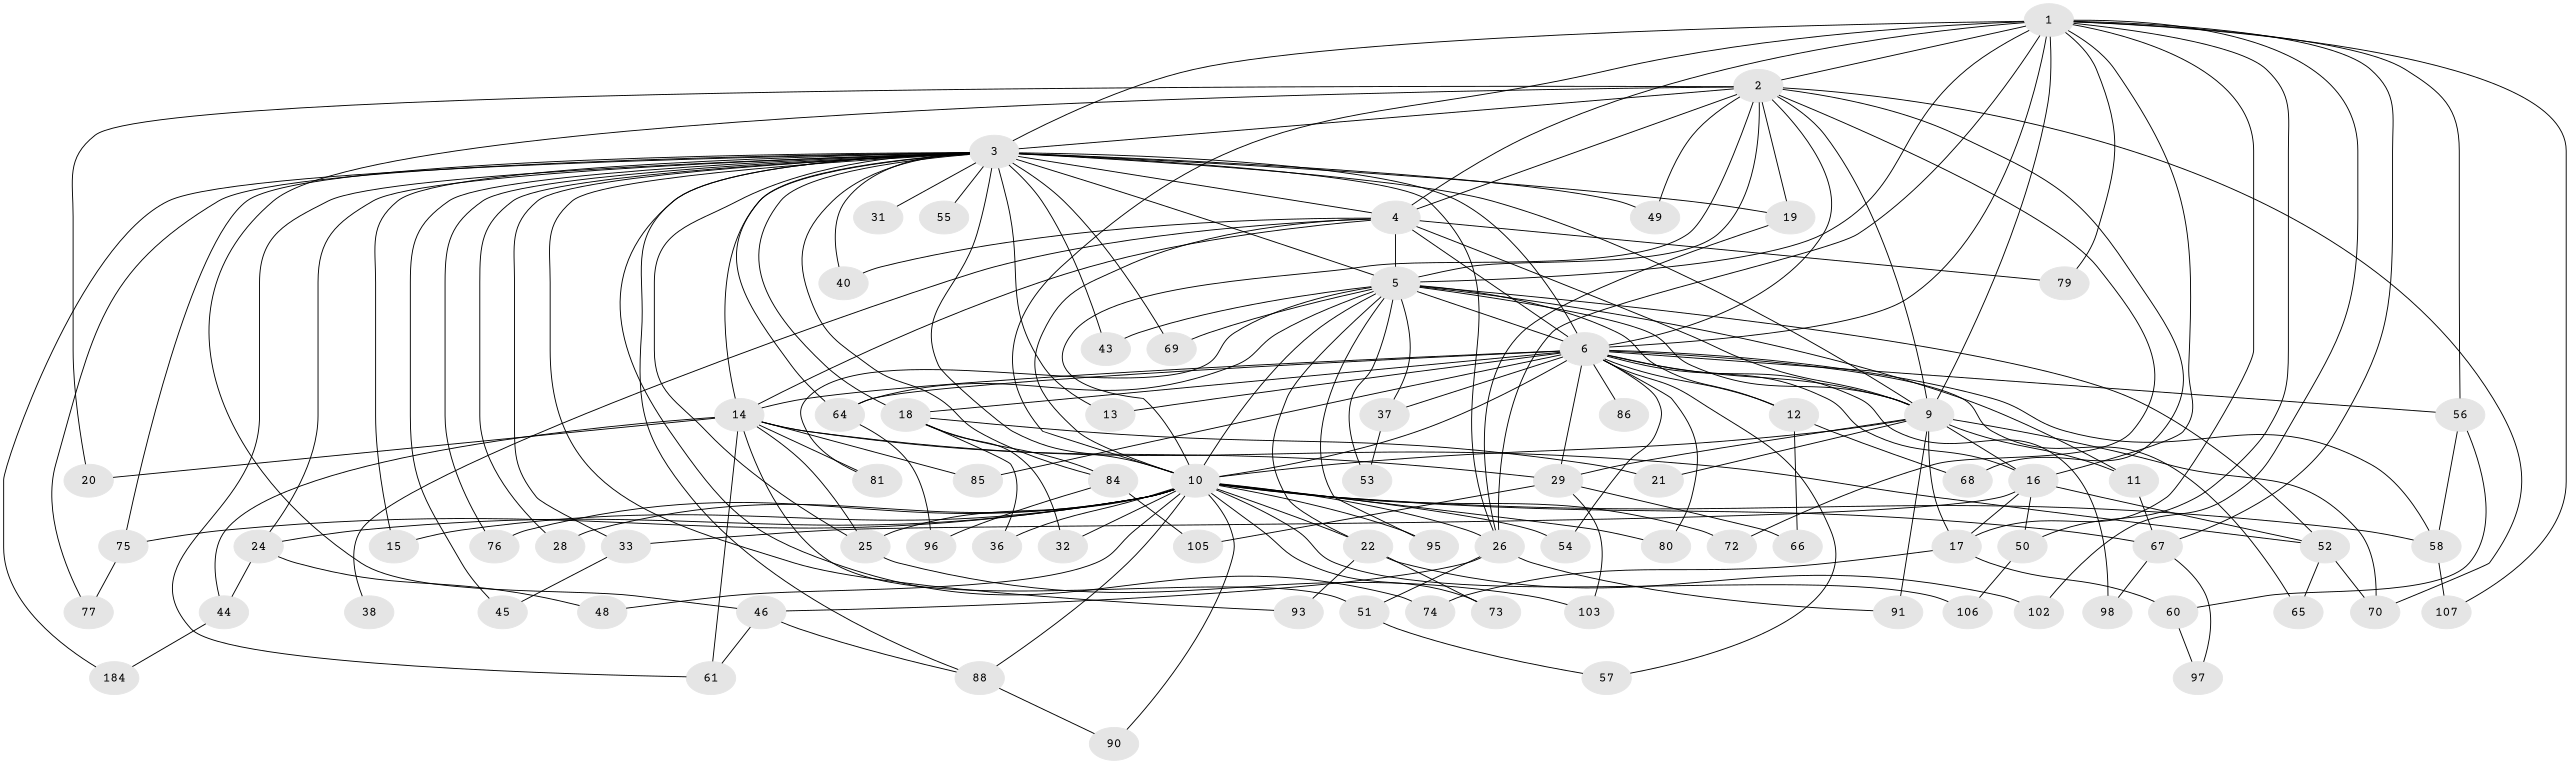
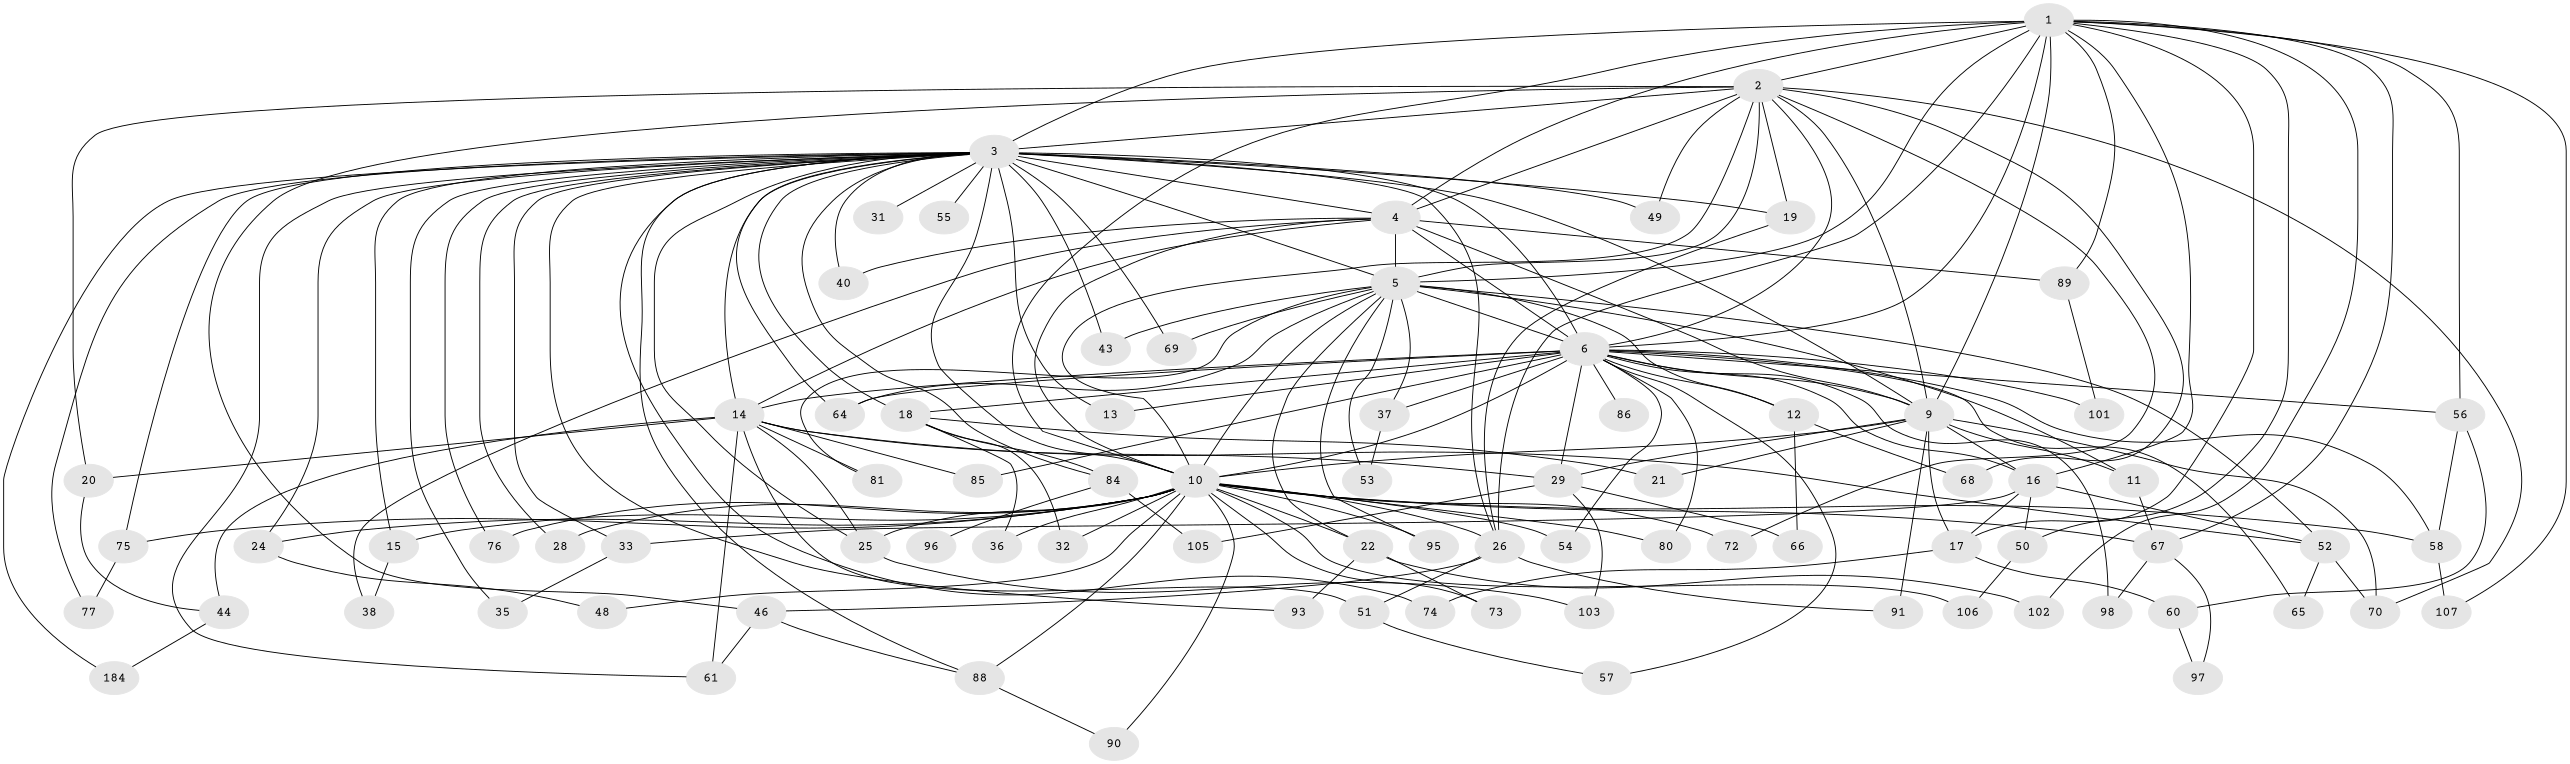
(2064, 283) -> (2064, 283)
(1645, 331) -> none
none -> (2099, 415)
(913, 469) -> none
(241, 579) -> (114, 585)
none -> (379, 585)
(503, 612) -> (503, 612)
